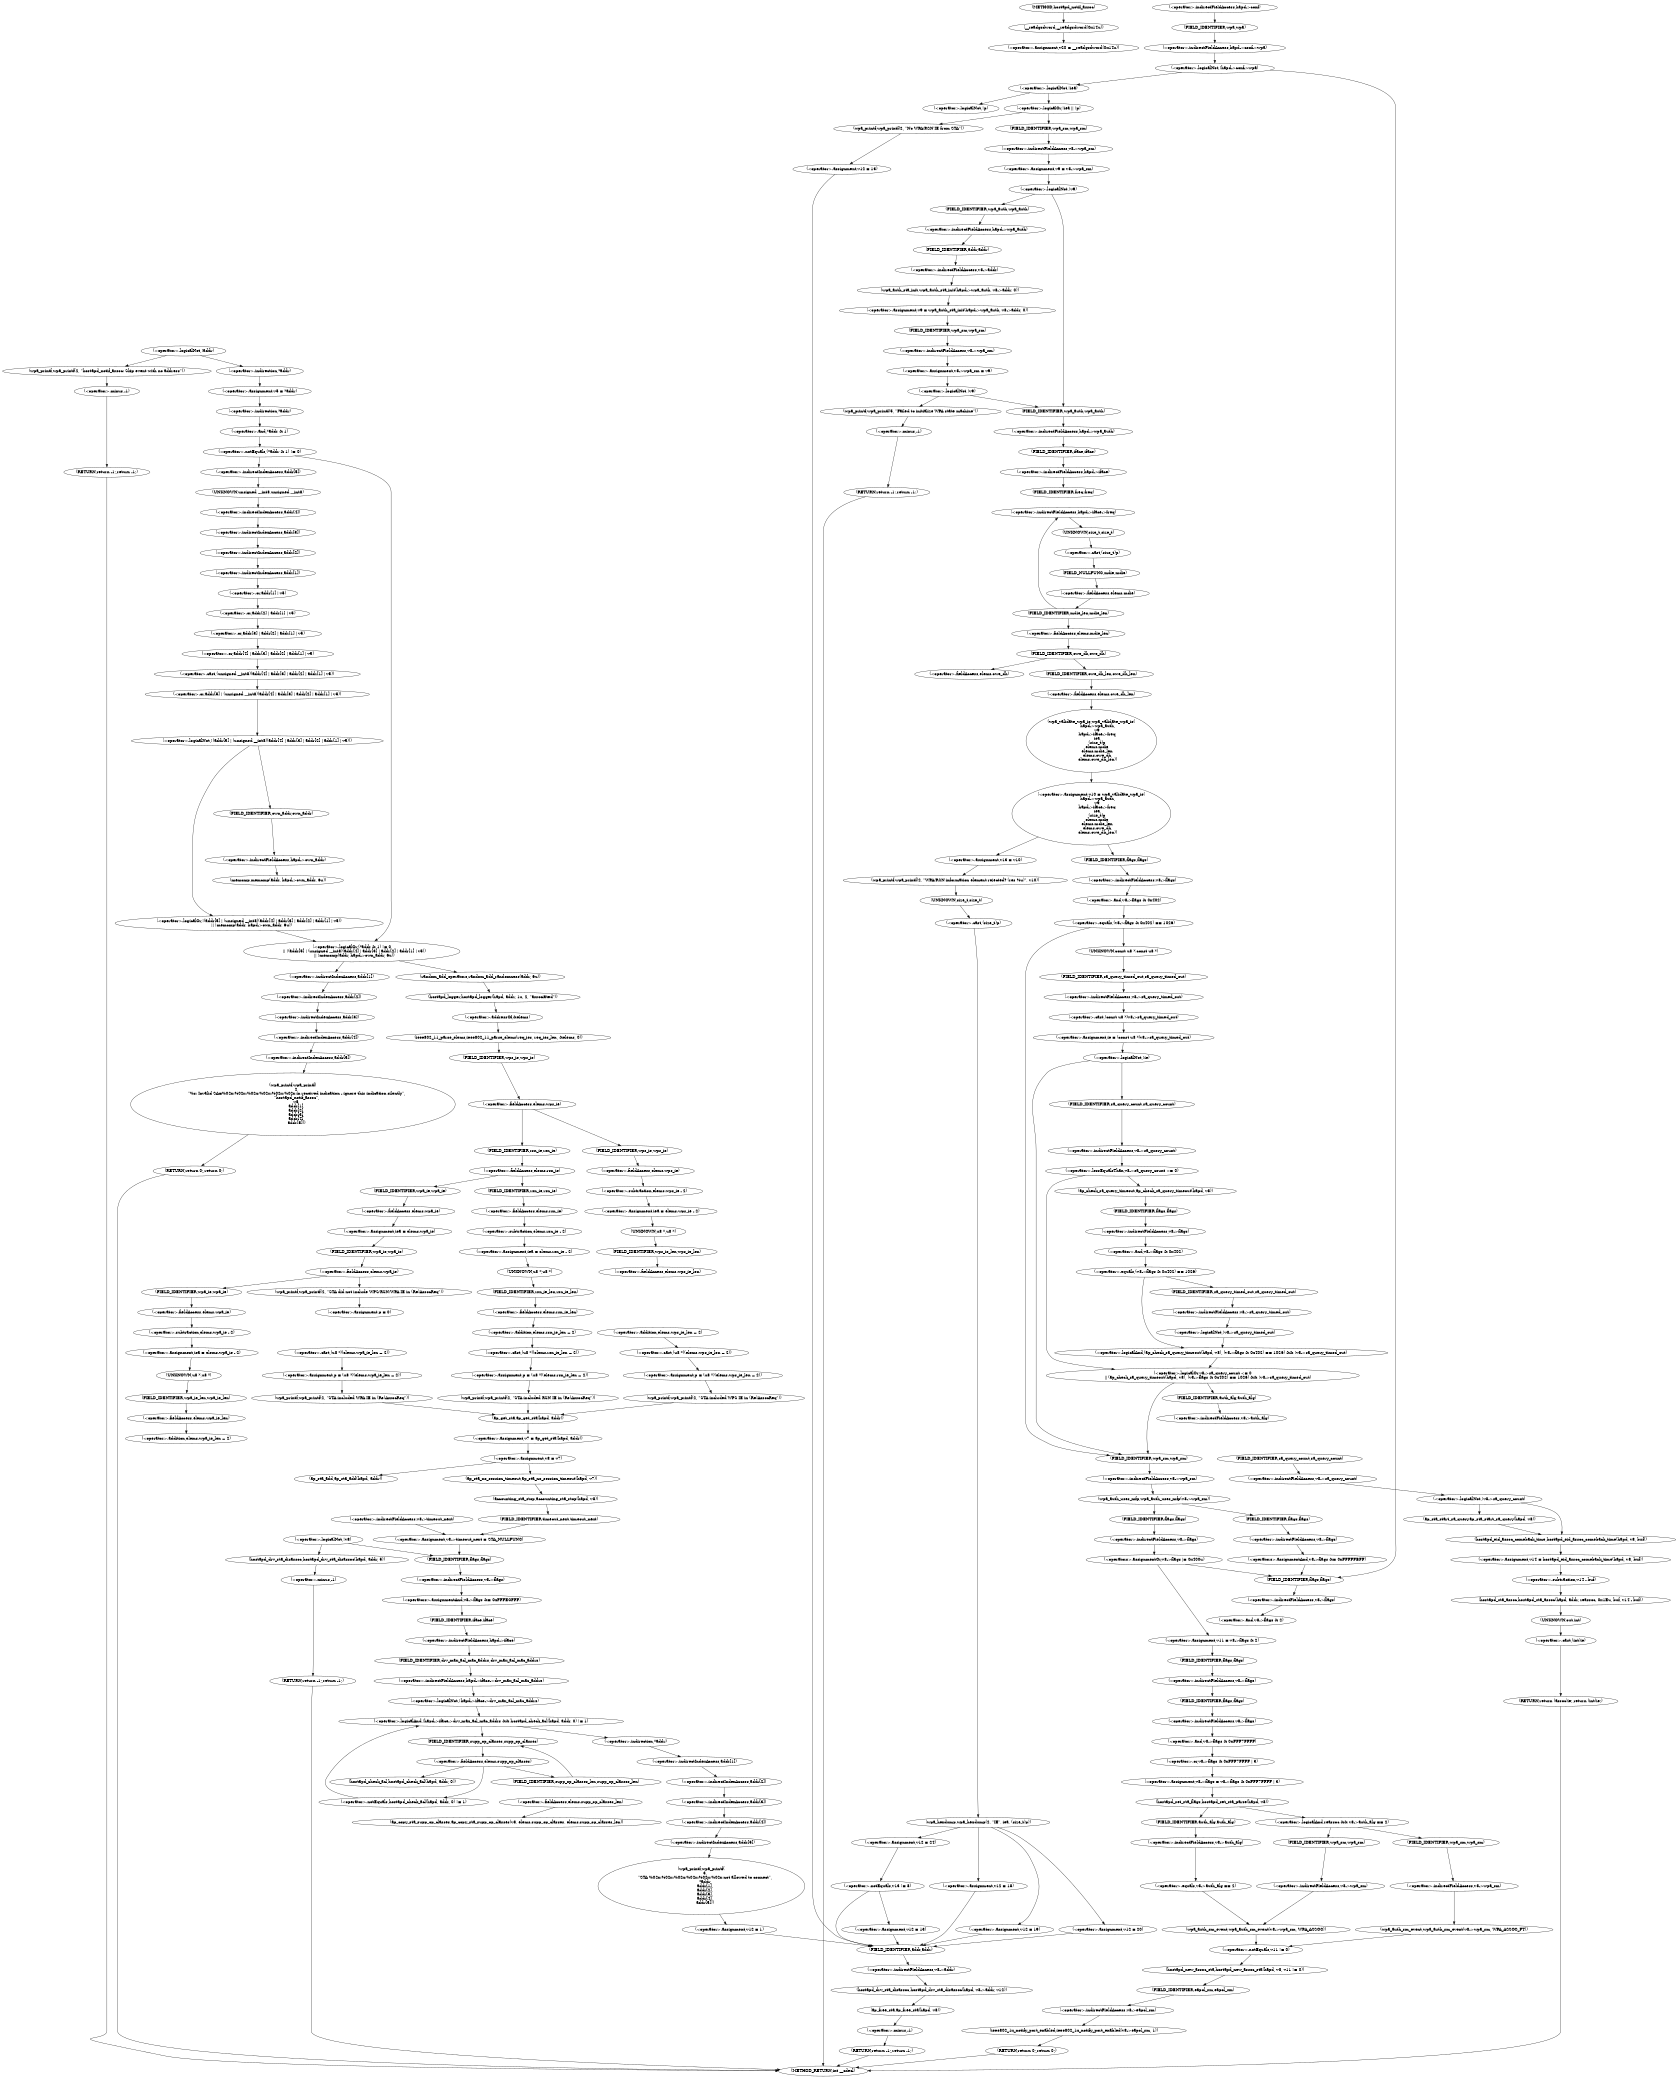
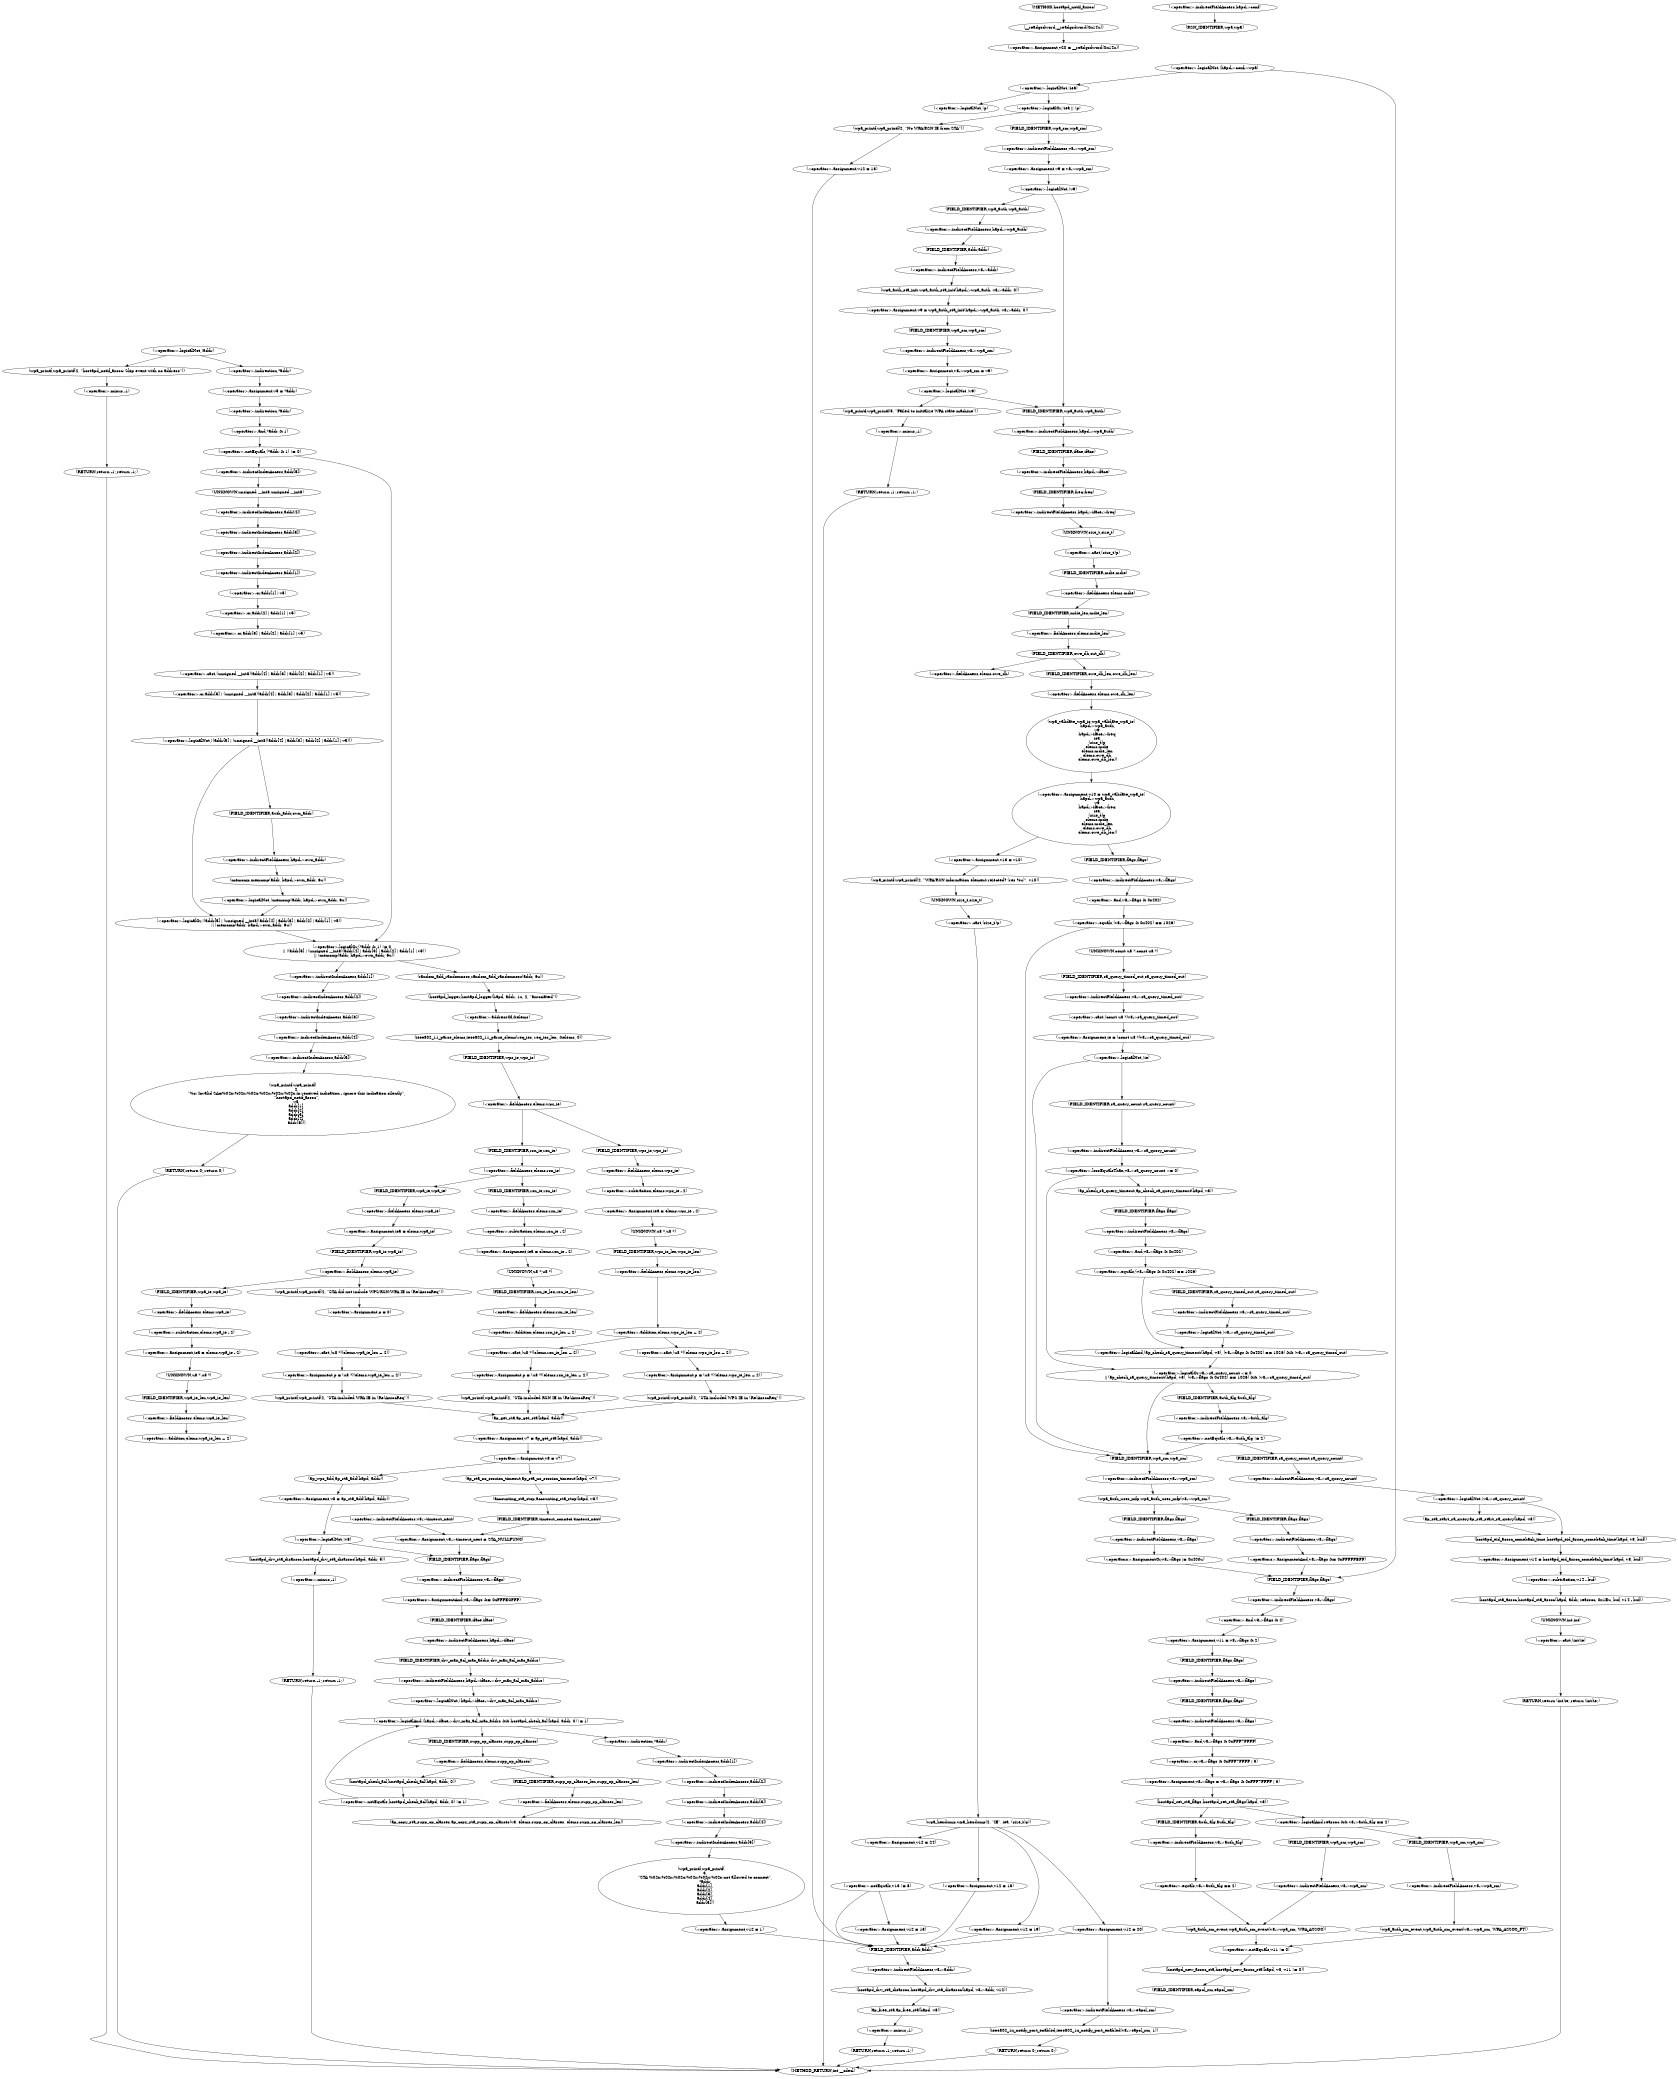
(1215, 28) -> (1215, 28)
(1215, 48) -> none
(1039, 565) -> (1063, 501)
(1095, 573) -> (1095, 573)
(258, 654) -> none
(1068, 654) -> (1068, 654)
(271, 814) -> (271, 814)
none -> (285, 901)
(480, 977) -> (480, 977)
(647, 1200) -> none
none -> (658, 1301)
(532, 1341) -> (597, 1342)
(528, 1427) -> none
none -> (1222, 1439)
(346, 1479) -> (346, 1479)
none -> (334, 1499)
(549, 1519) -> (549, 1519)
(1182, 1599) -> (1233, 1630)
(1561, 1620) -> (1561, 1620)
(1561, 1701) -> (1561, 1701)
(551, 1757) -> (574, 1791)
(473, 1790) -> (403, 1791)
(1212, 1802) -> (1212, 1802)
(890, 1863) -> none
(1152, 2000) -> (1108, 1969)
